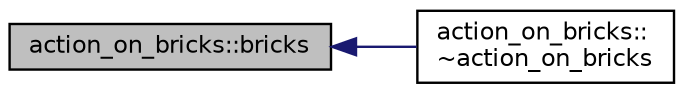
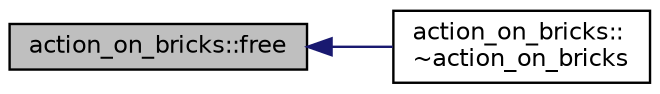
(170, 47) -> (158, 47)
